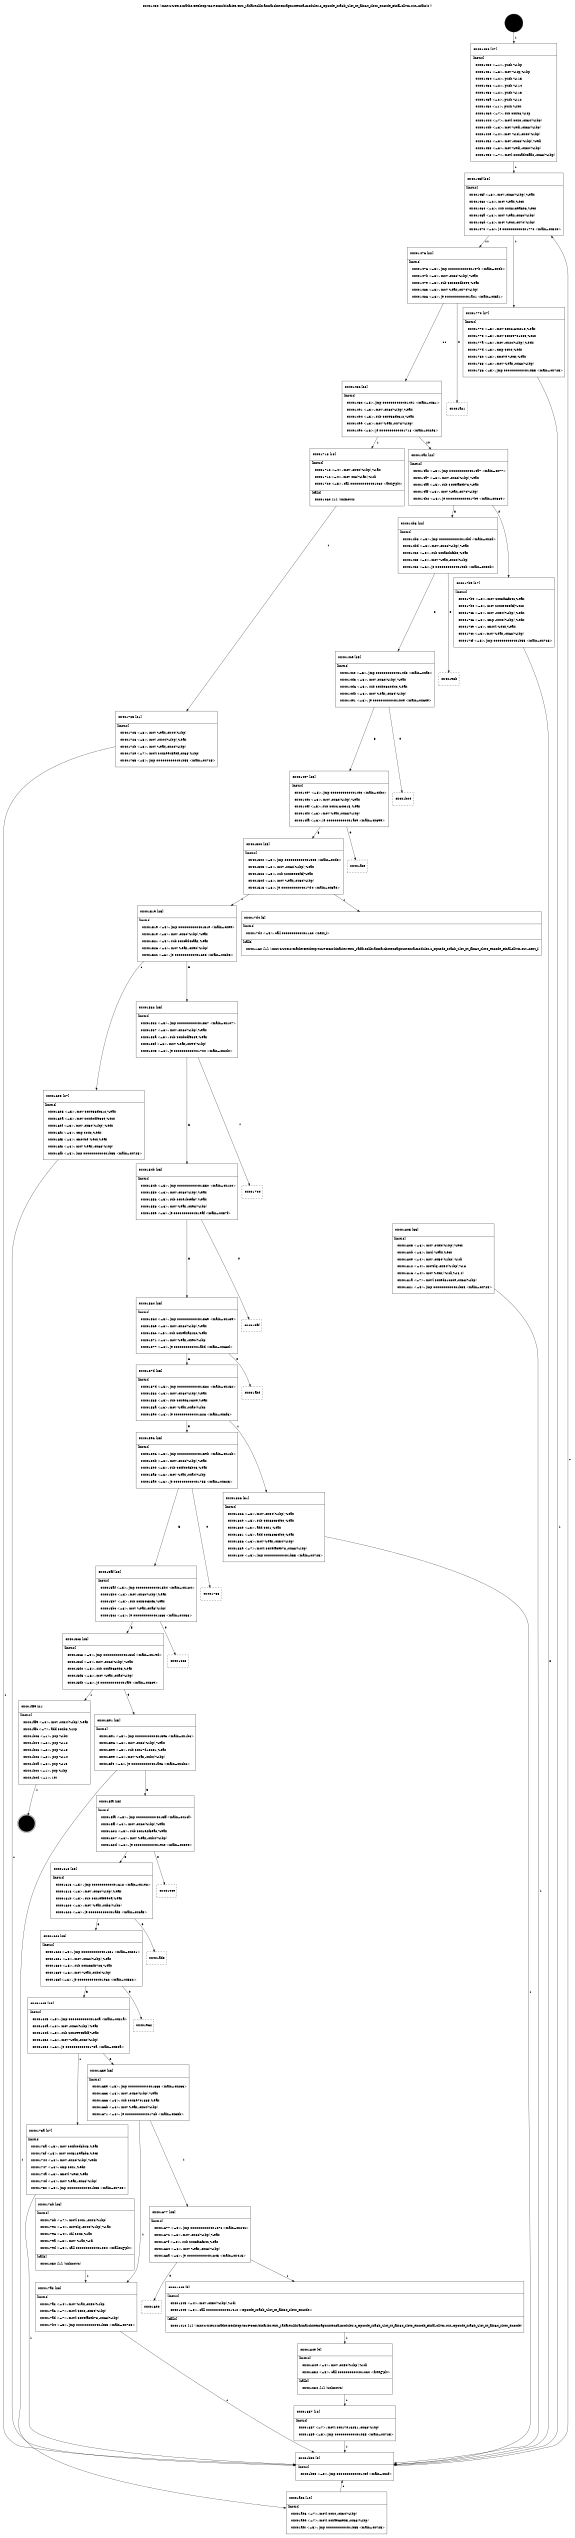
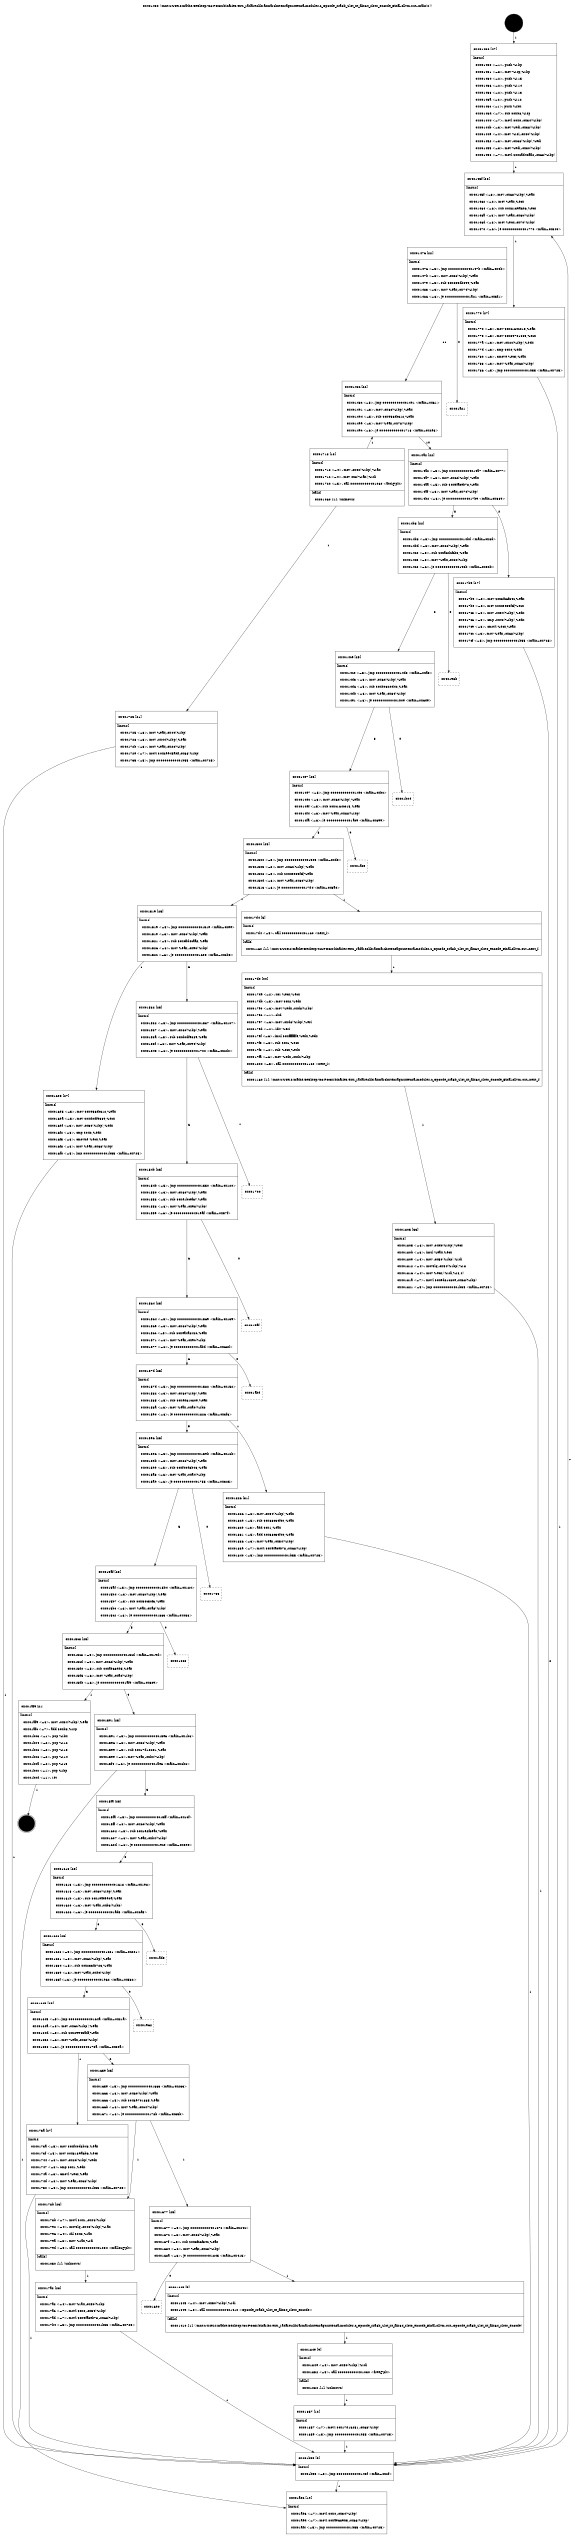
(485, 241) -> none
(375, 441) -> (369, 443)
none -> (392, 1029)
(167, 1891) -> none
(141, 2202) -> (133, 2159)
(341, 2487) -> (337, 2485)
